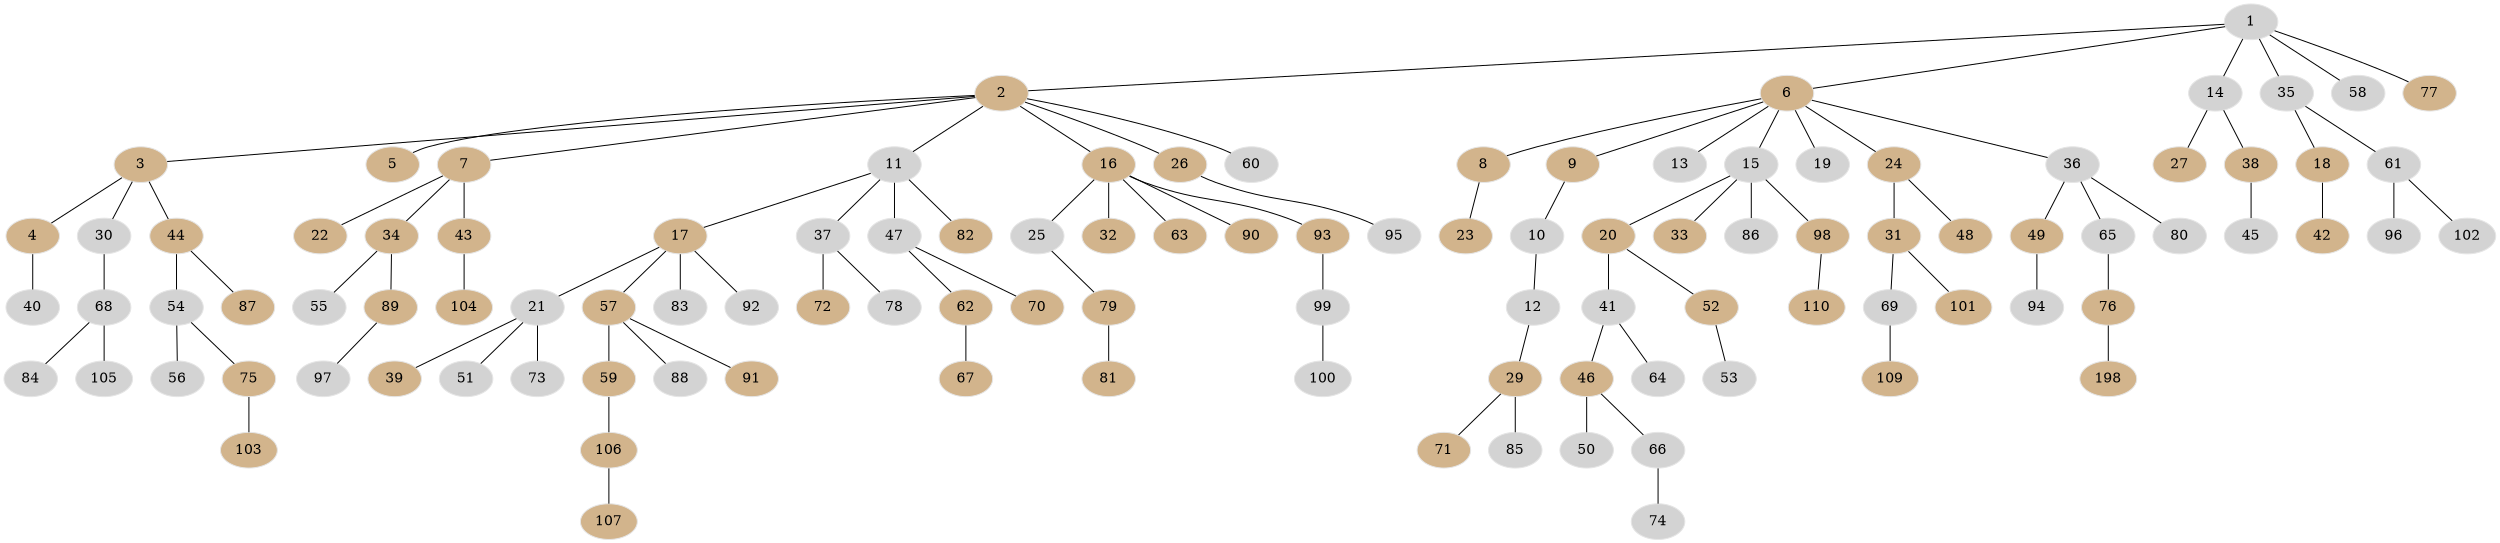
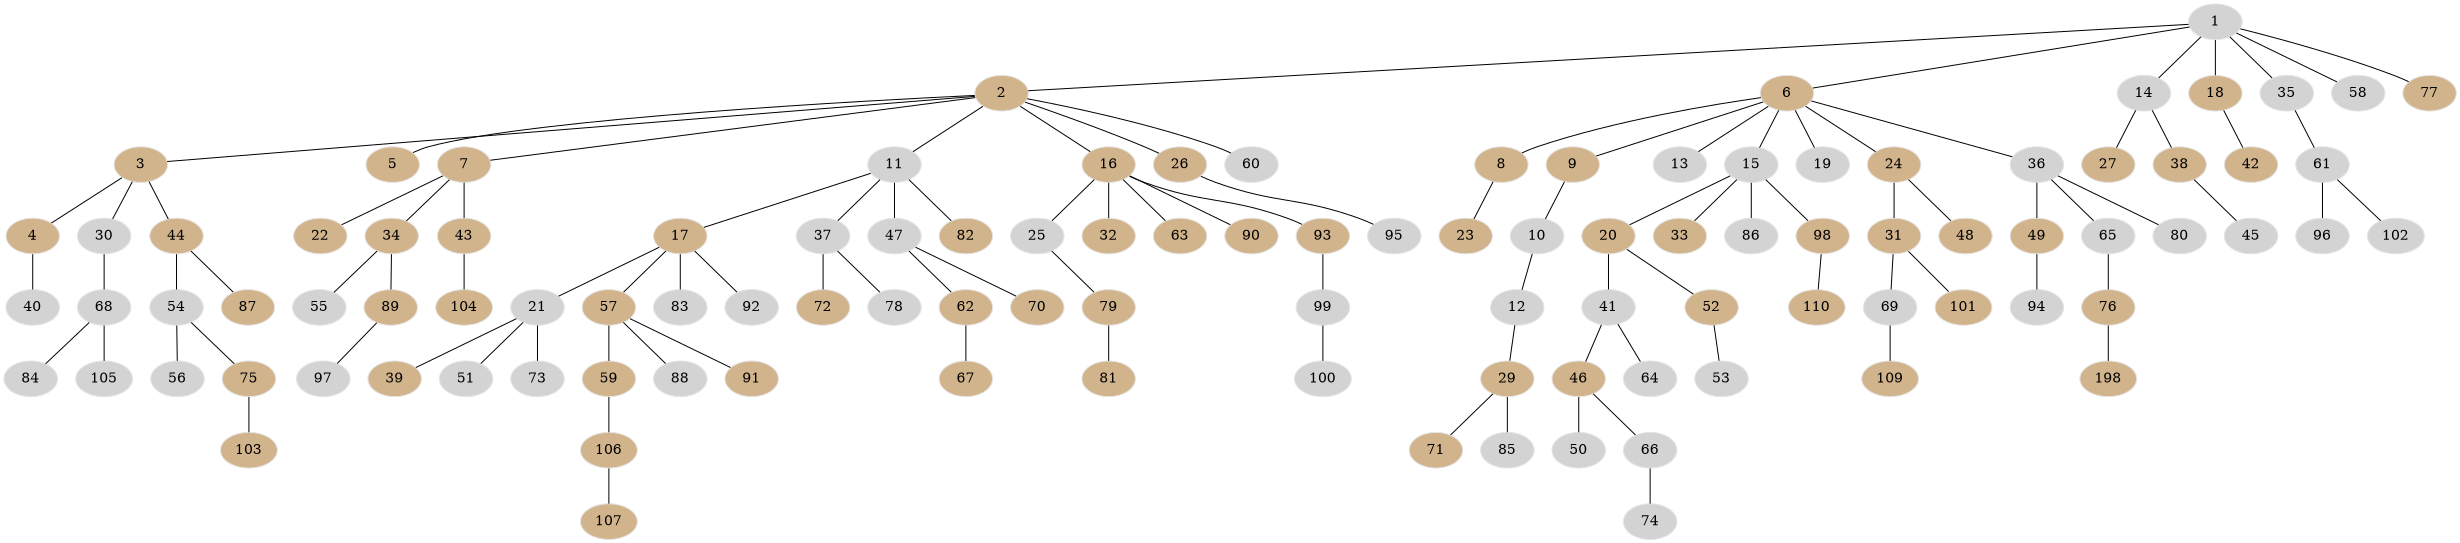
(2305, 129) -> (2215, 58)
